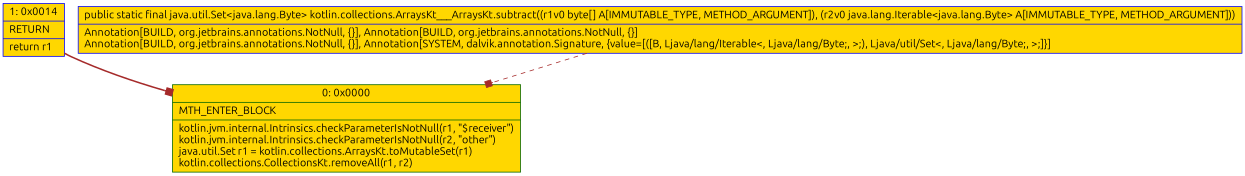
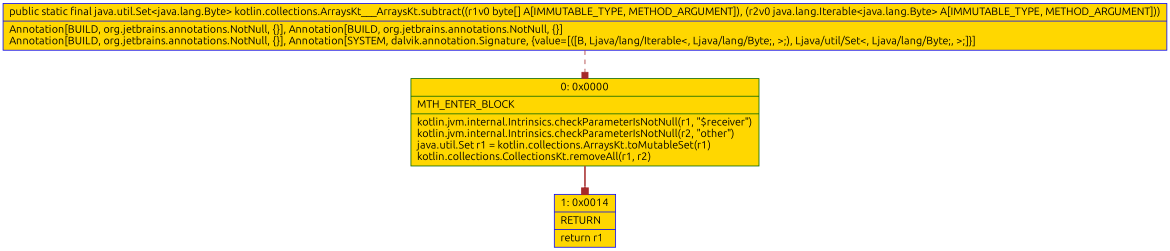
(114, 74) -> (585, 176)
